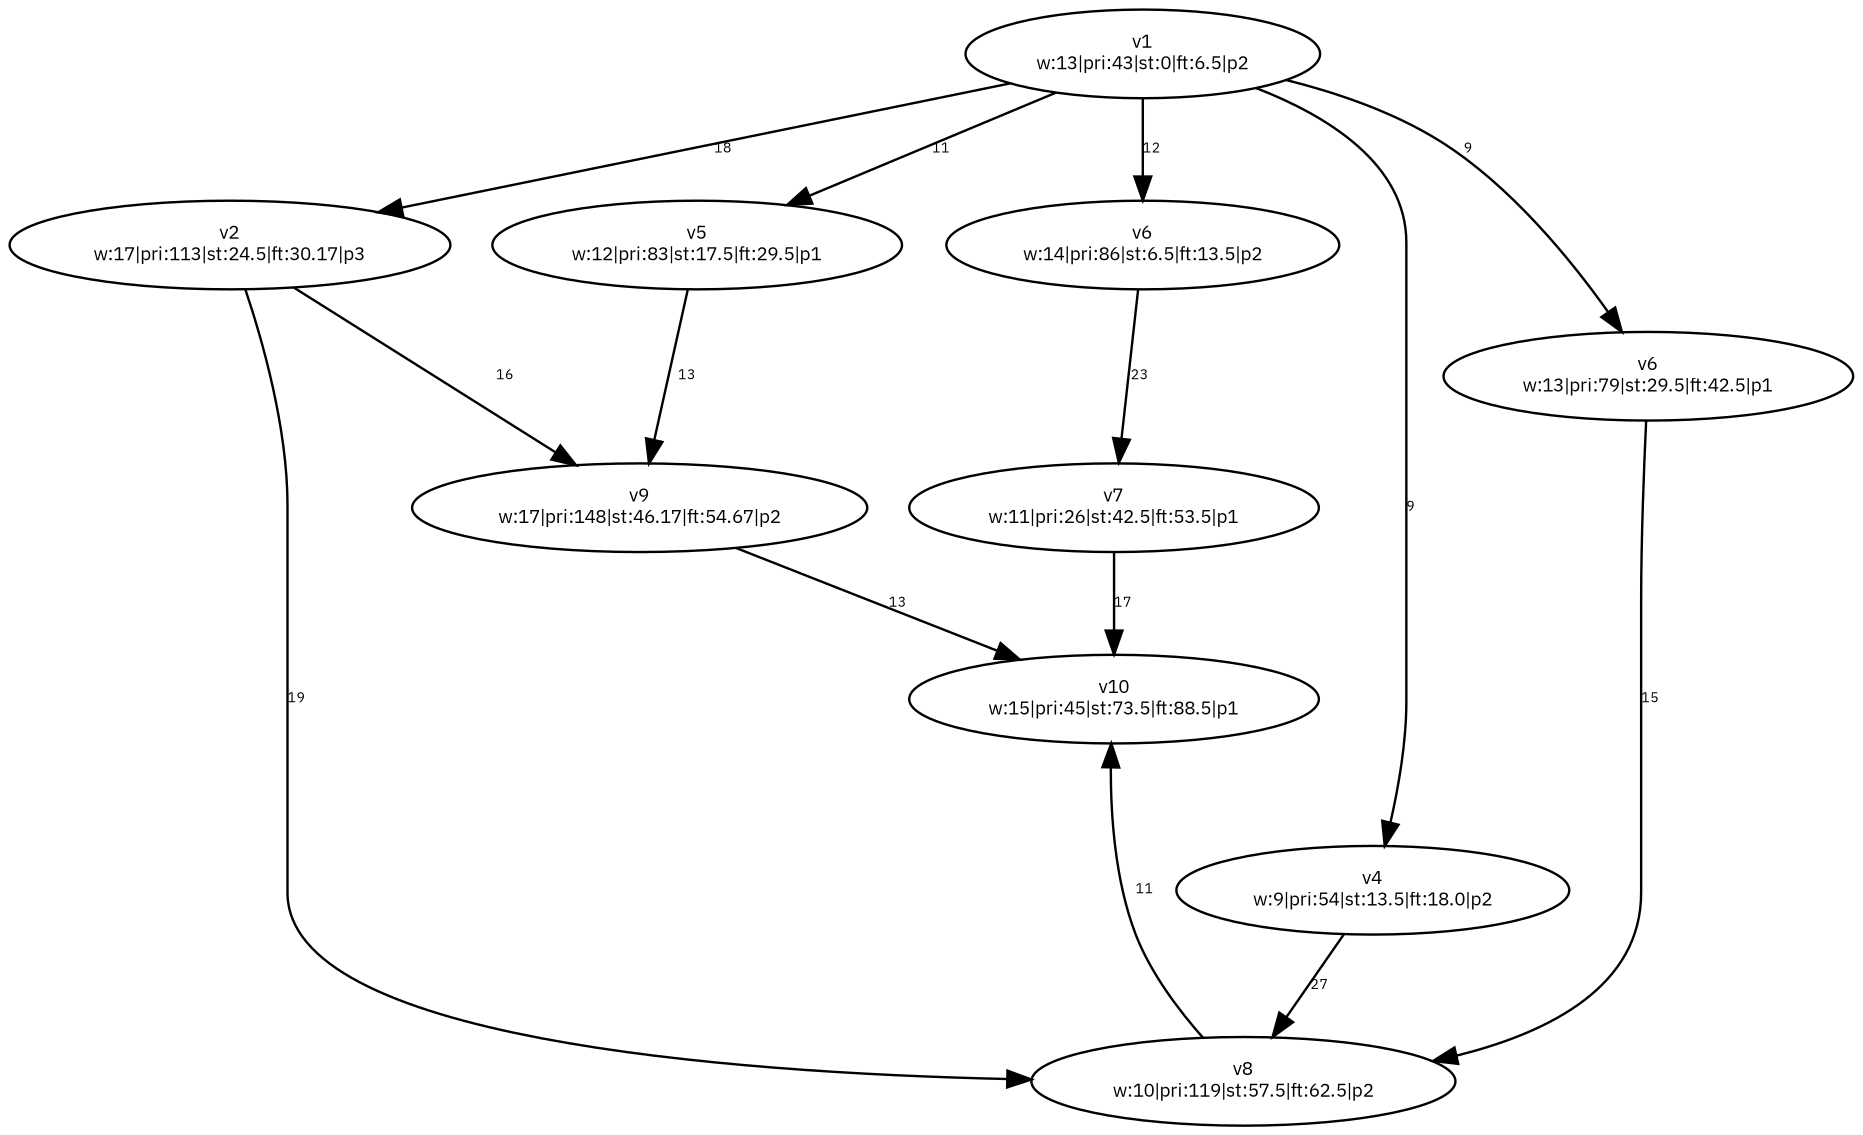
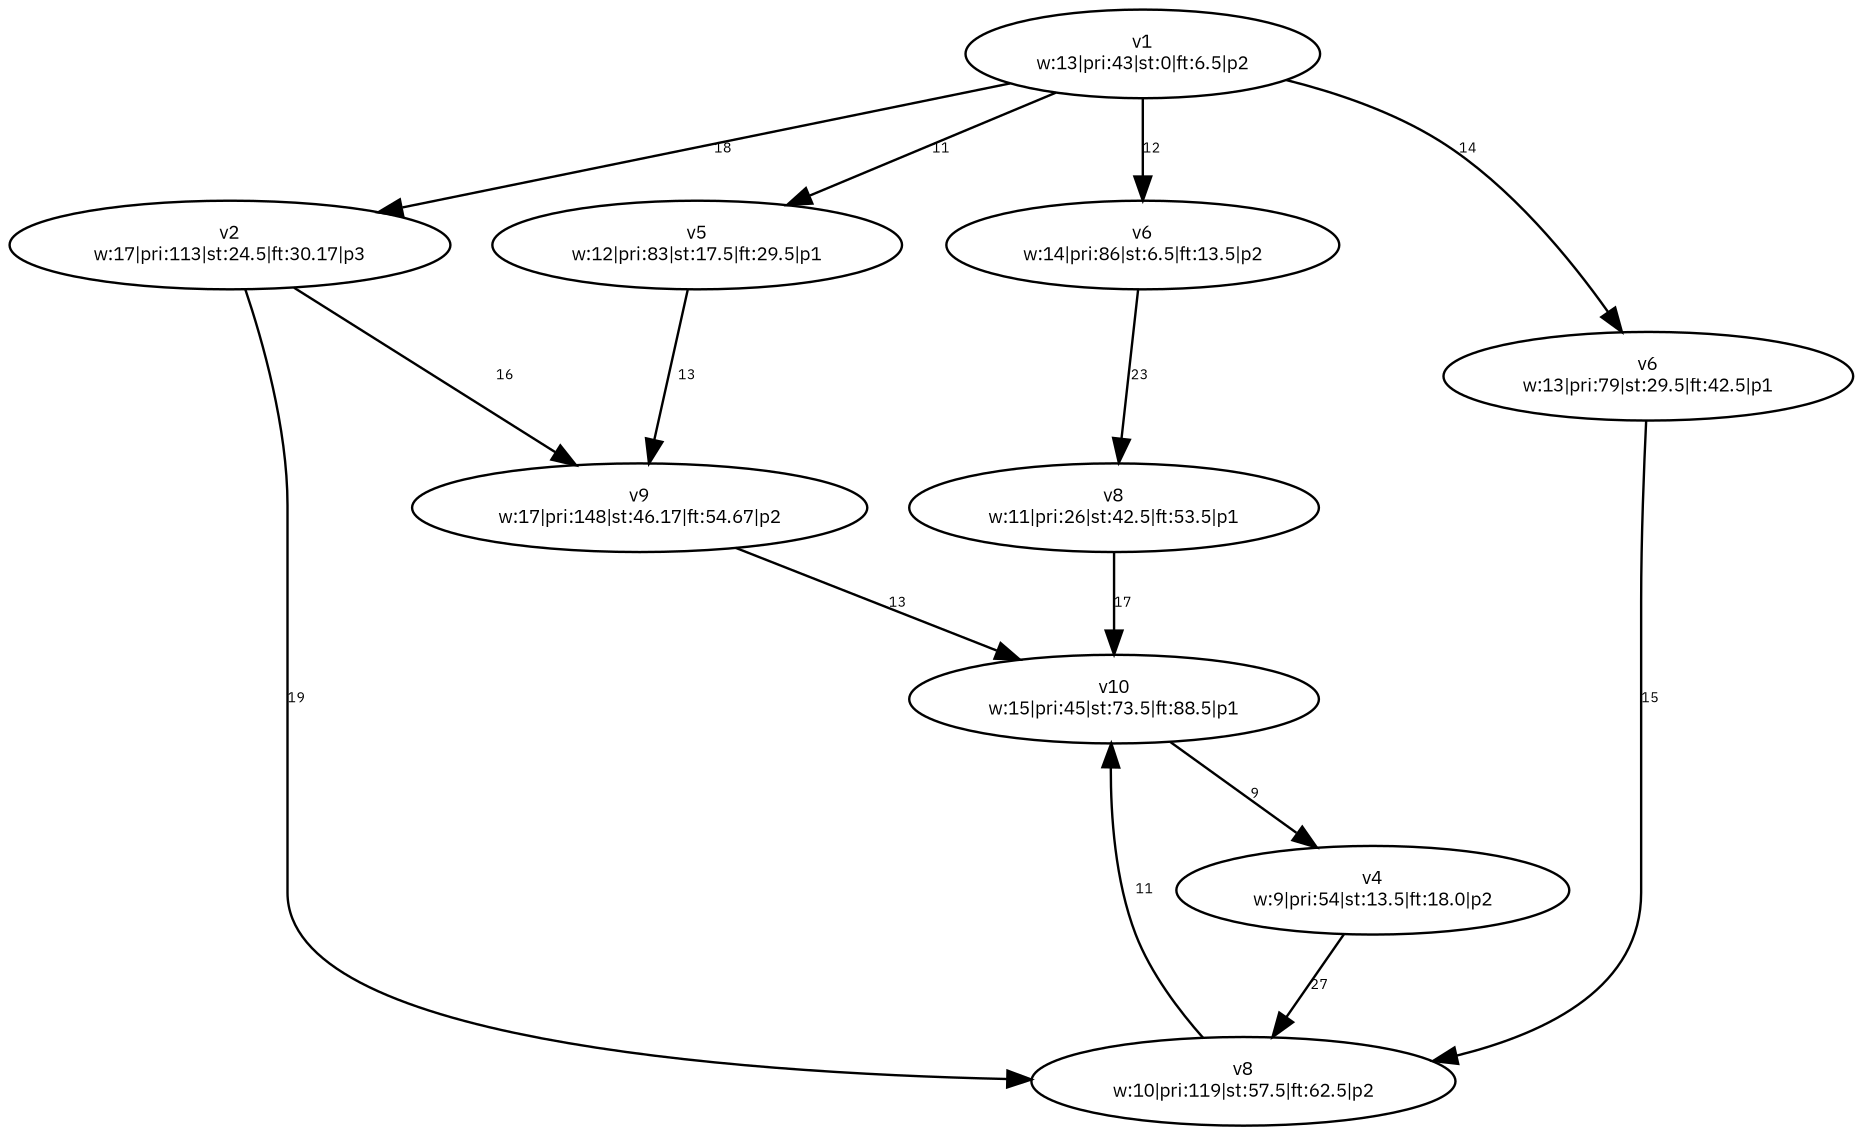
(1469, 149) -> (1469, 149)
(1406, 419) -> (1233, 787)
(1114, 508) -> (1114, 508)
